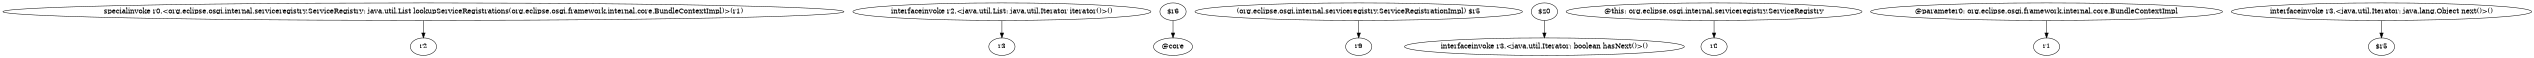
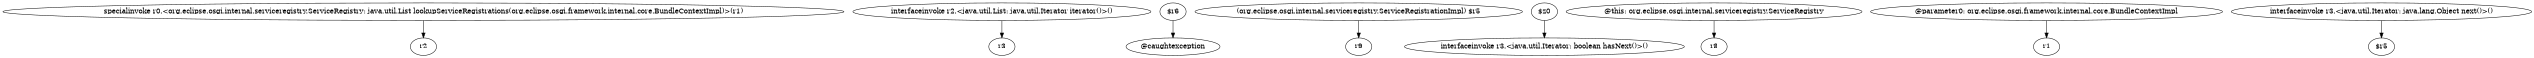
(1173, 47) -> (1173, 47)
(1714, 47) -> (1714, 47)
